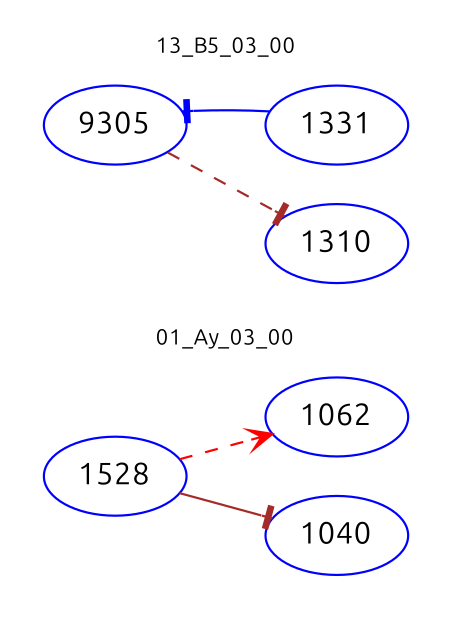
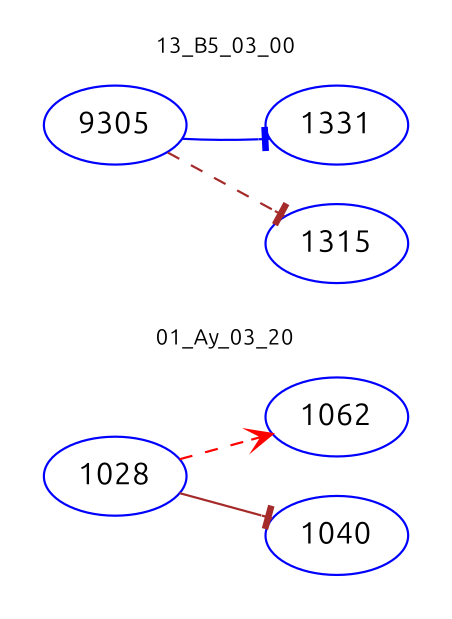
(232, 110) -> (220, 140)
(337, 244) -> (337, 244)
(226, 339) -> (226, 339)
(115, 476) -> (115, 476)
